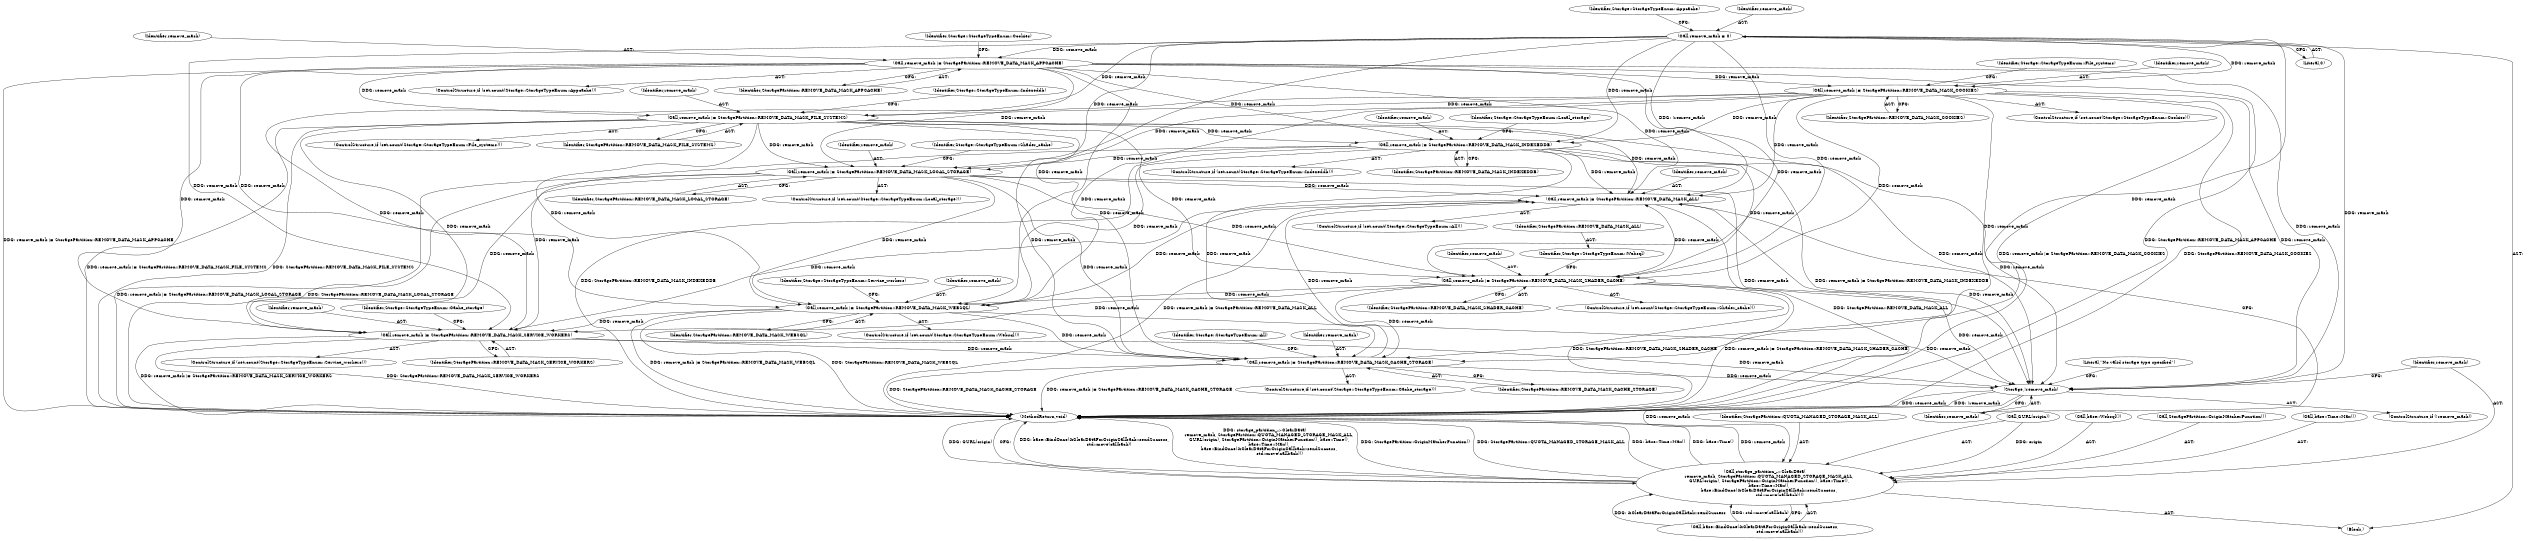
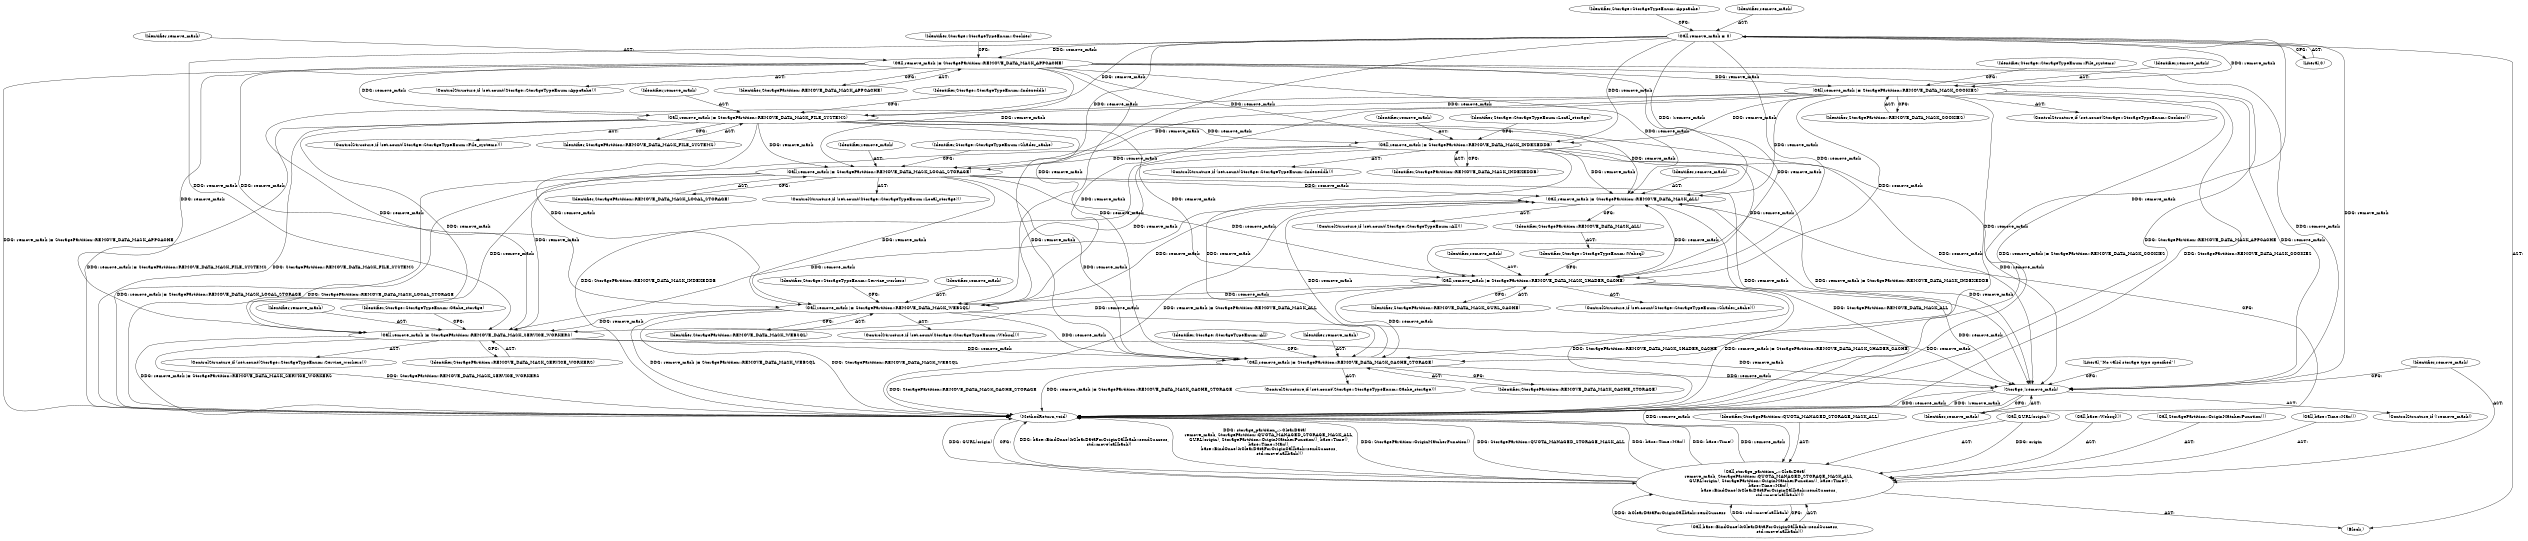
none -> (1602, 212)
(1446, 308) -> (1446, 308)
